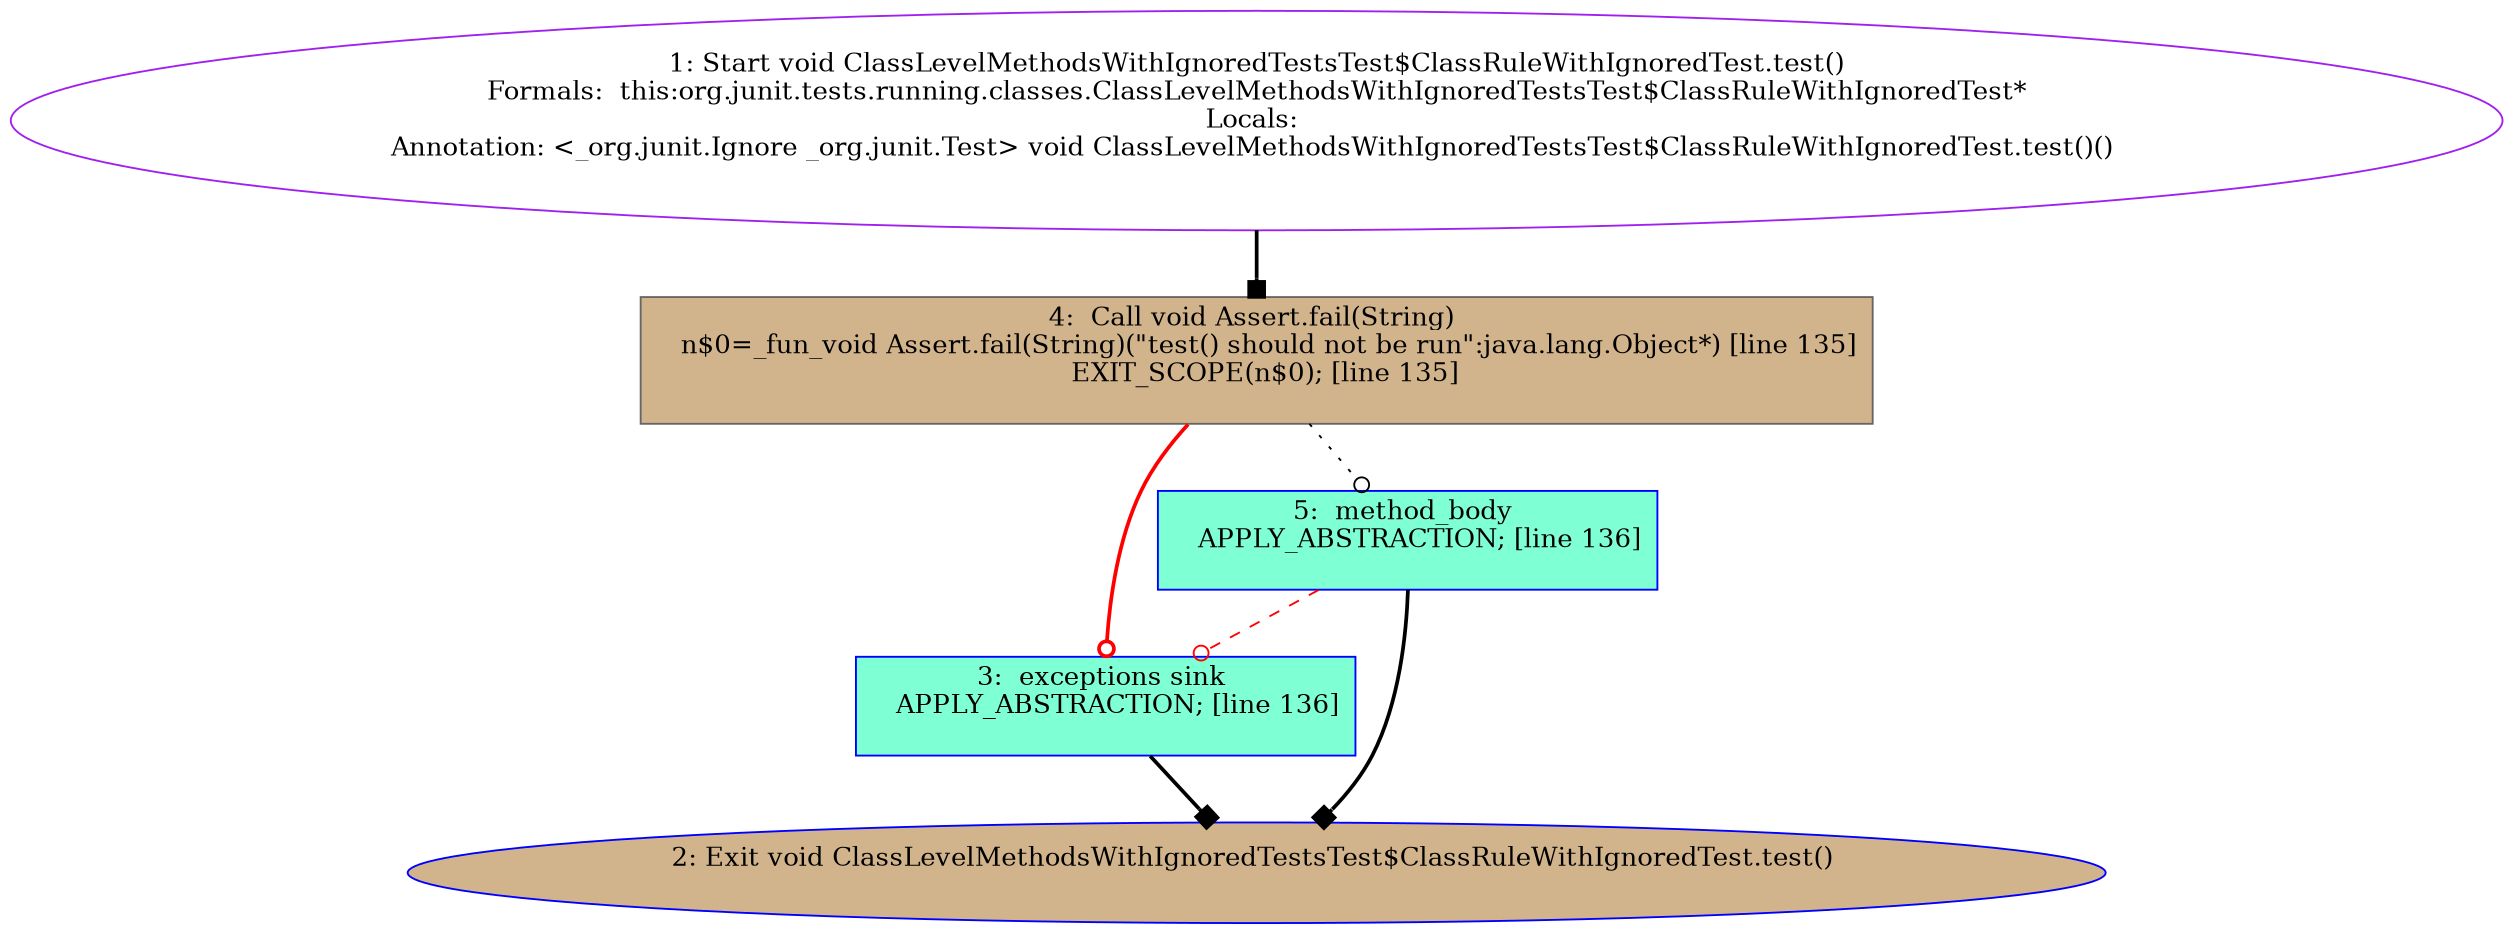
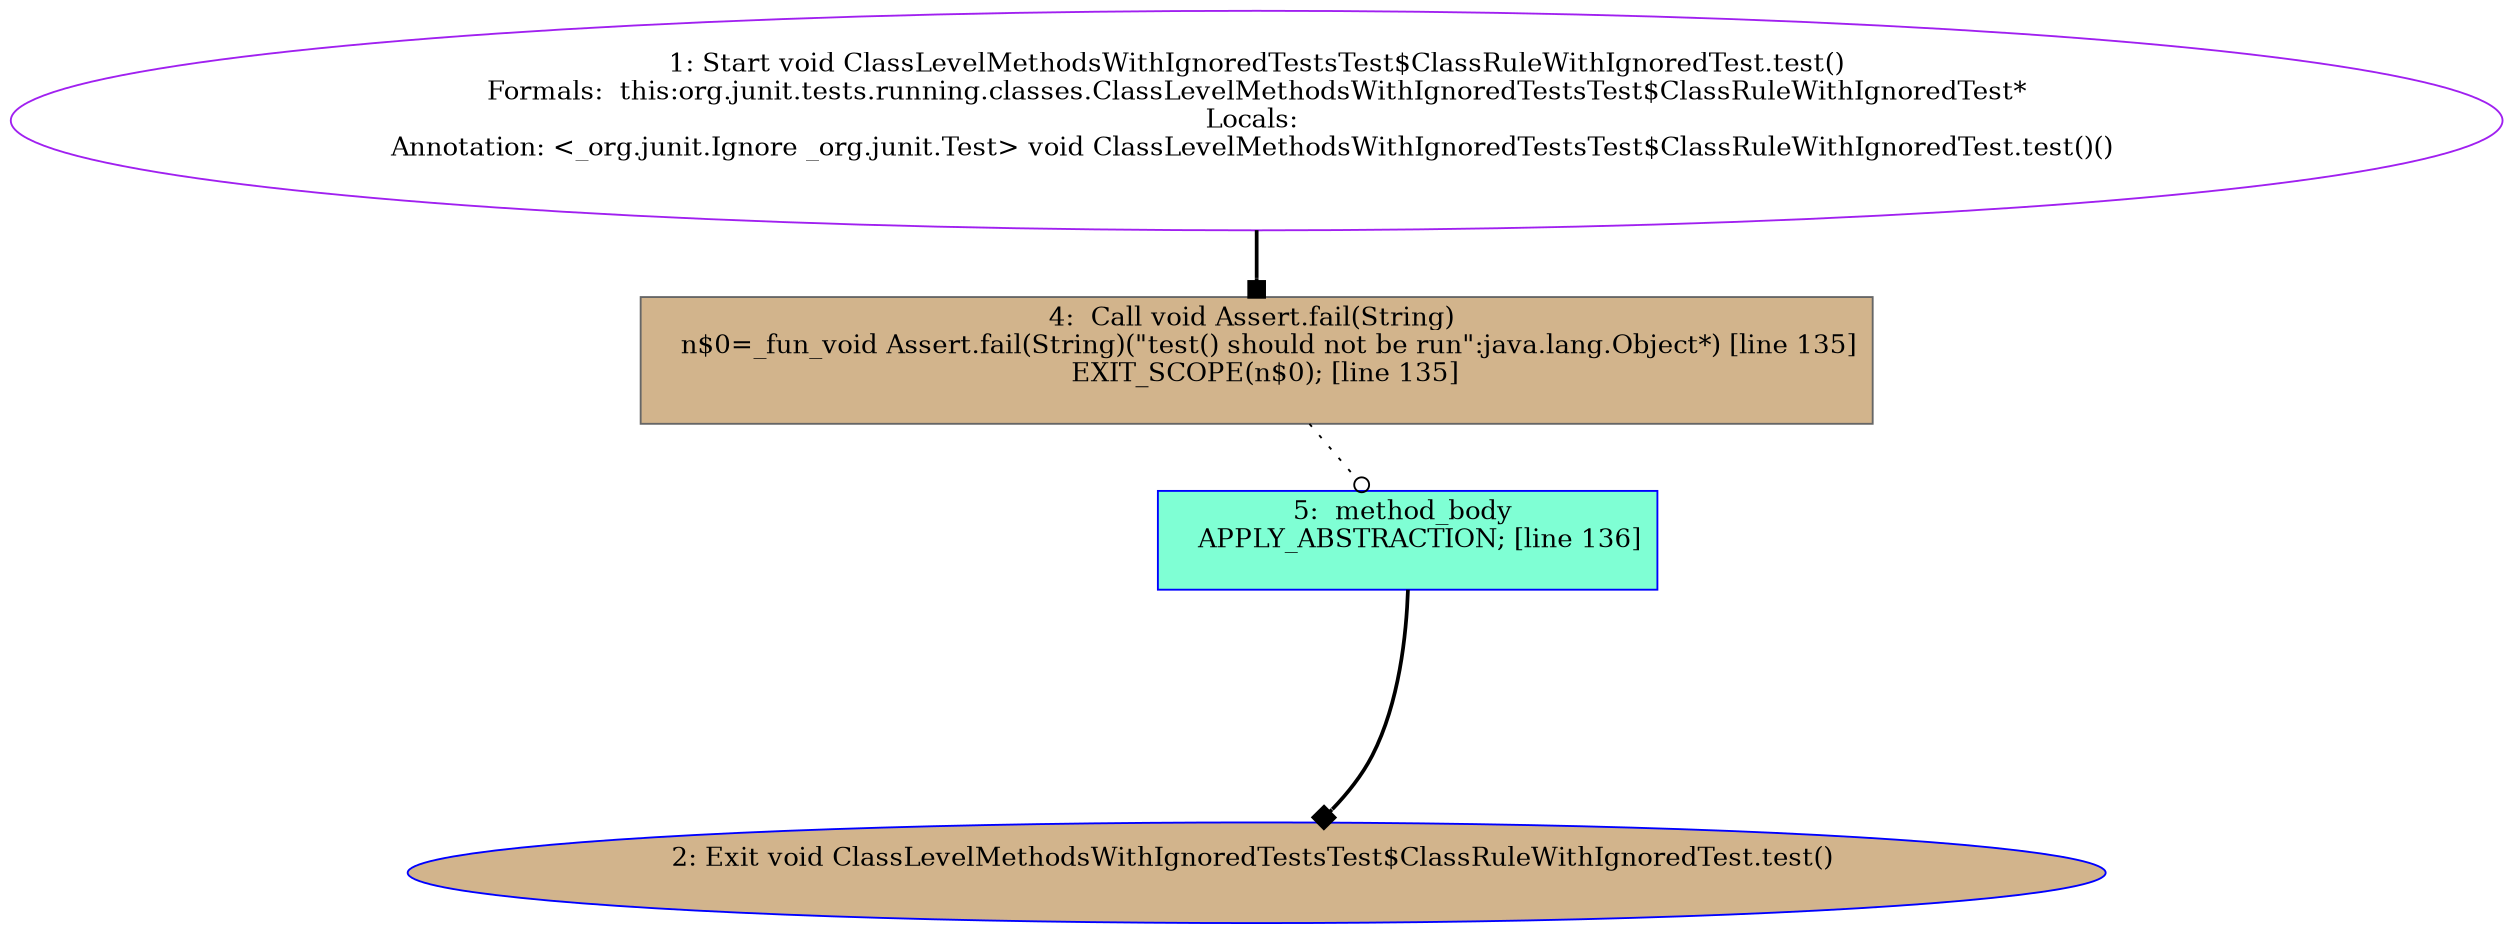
(1106, 706) -> none
